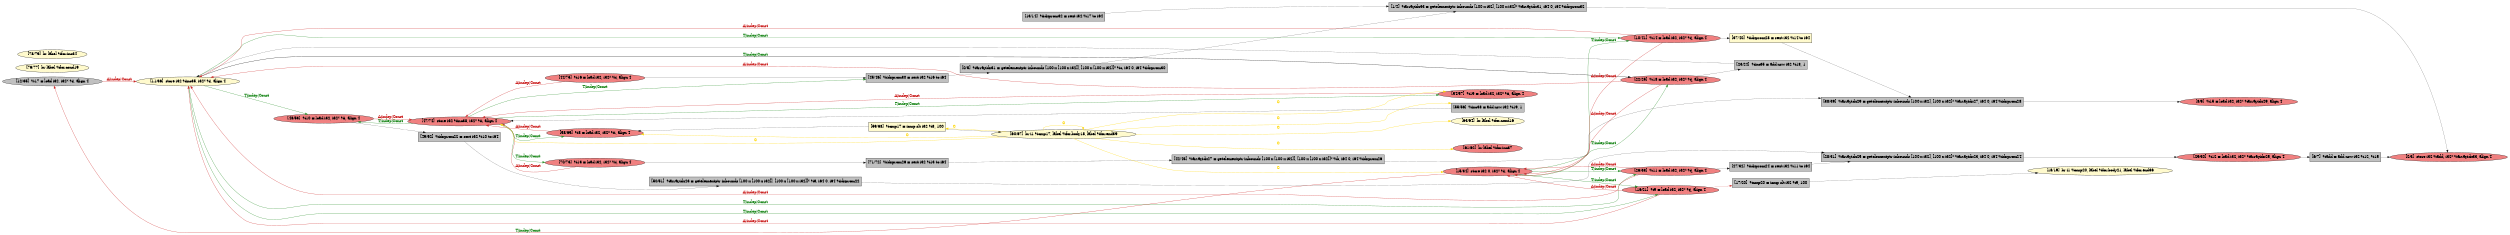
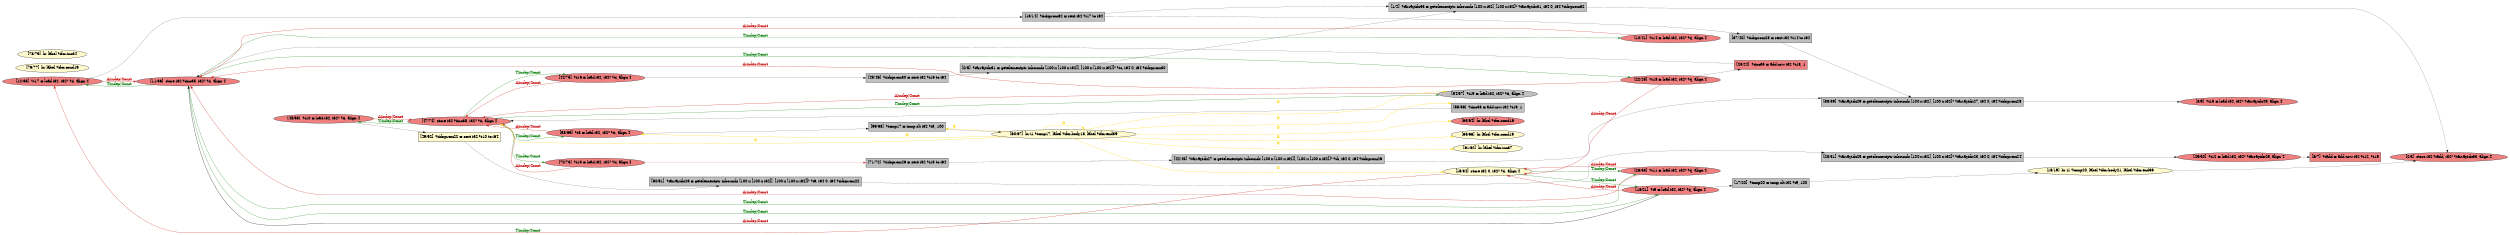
none -> (544, 18)
(1724, 38) -> (1421, 19)
(1771, 38) -> (1771, 38)
(912, 57) -> (912, 57)
(1771, 65) -> (1771, 65)
(52, 81) -> (52, 81)
(188, 81) -> (188, 81)
(664, 88) -> (508, 83)
(1488, 94) -> (1488, 94)
(255, 100) -> (121, 86)
(1592, 109) -> none
(1589, 111) -> none
(1488, 121) -> (1488, 121)
(907, 127) -> (907, 127)
(755, 128) -> (755, 131)
none -> (1488, 135)
(459, 137) -> (459, 137)
(1488, 148) -> (1488, 148)
(1610, 148) -> none
(2345, 157) -> (2345, 157)
(2384, 157) -> (2293, 168)
(754, 163) -> (754, 163)
(1771, 167) -> none
(1488, 171) -> (1488, 171)
(1719, 187) -> (1719, 187)
(880, 223) -> (880, 223)
